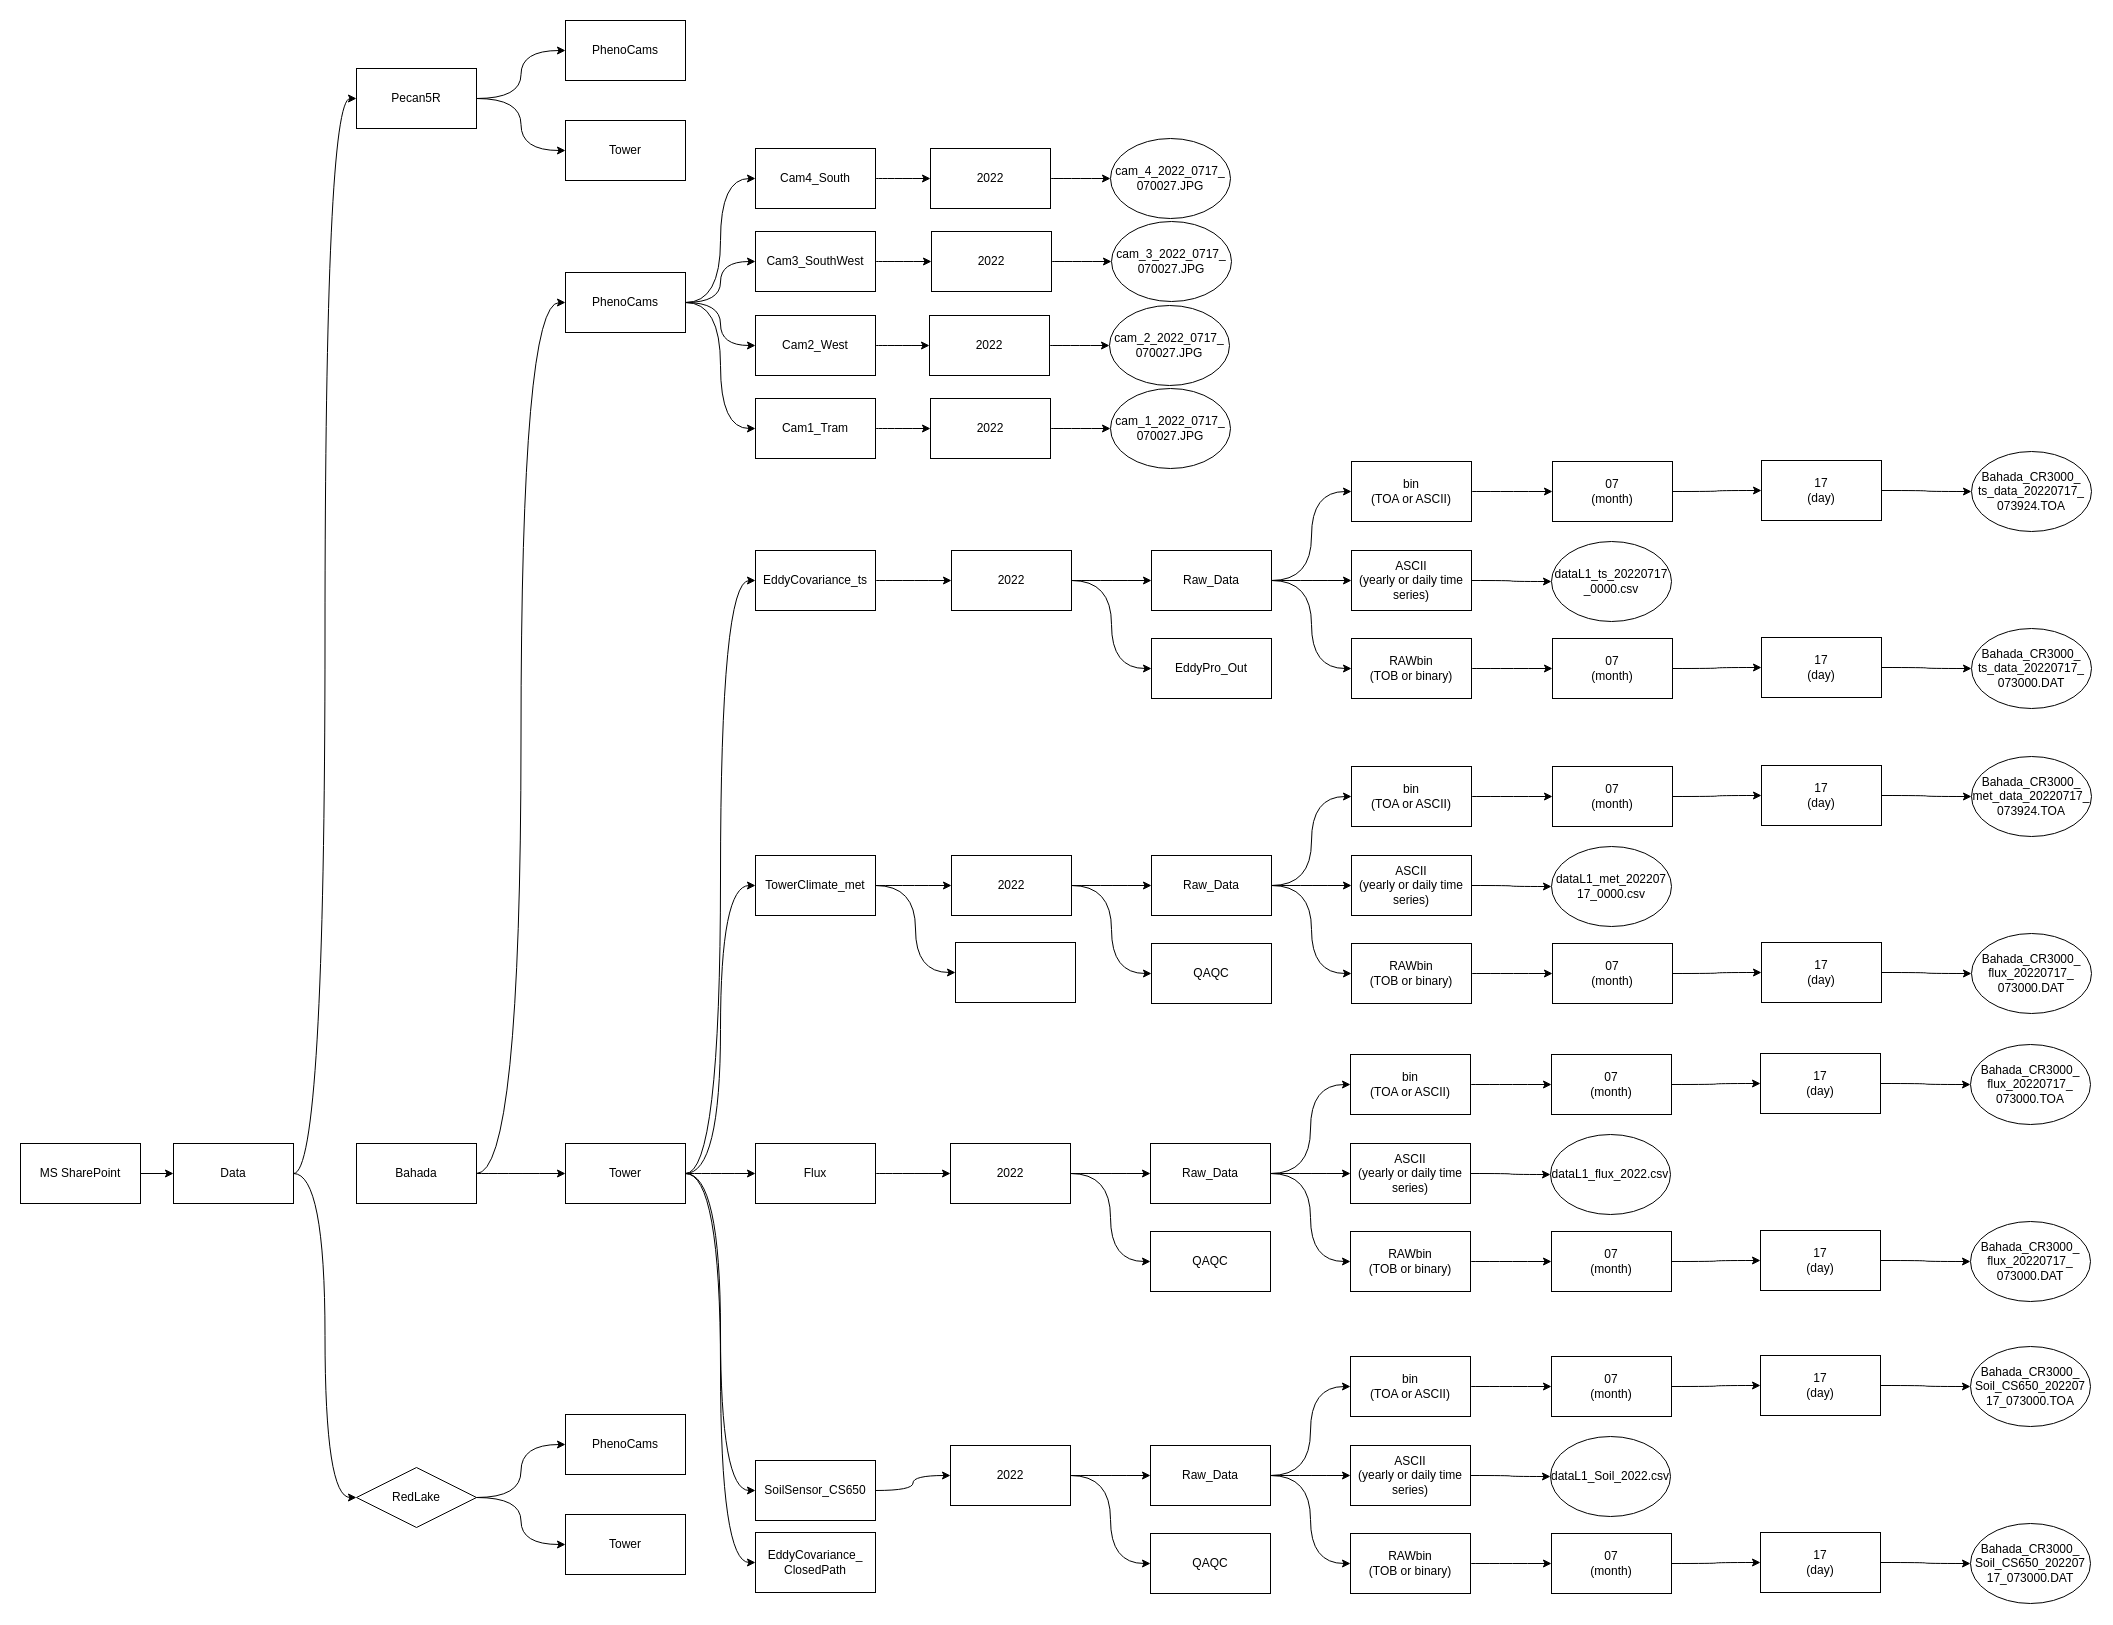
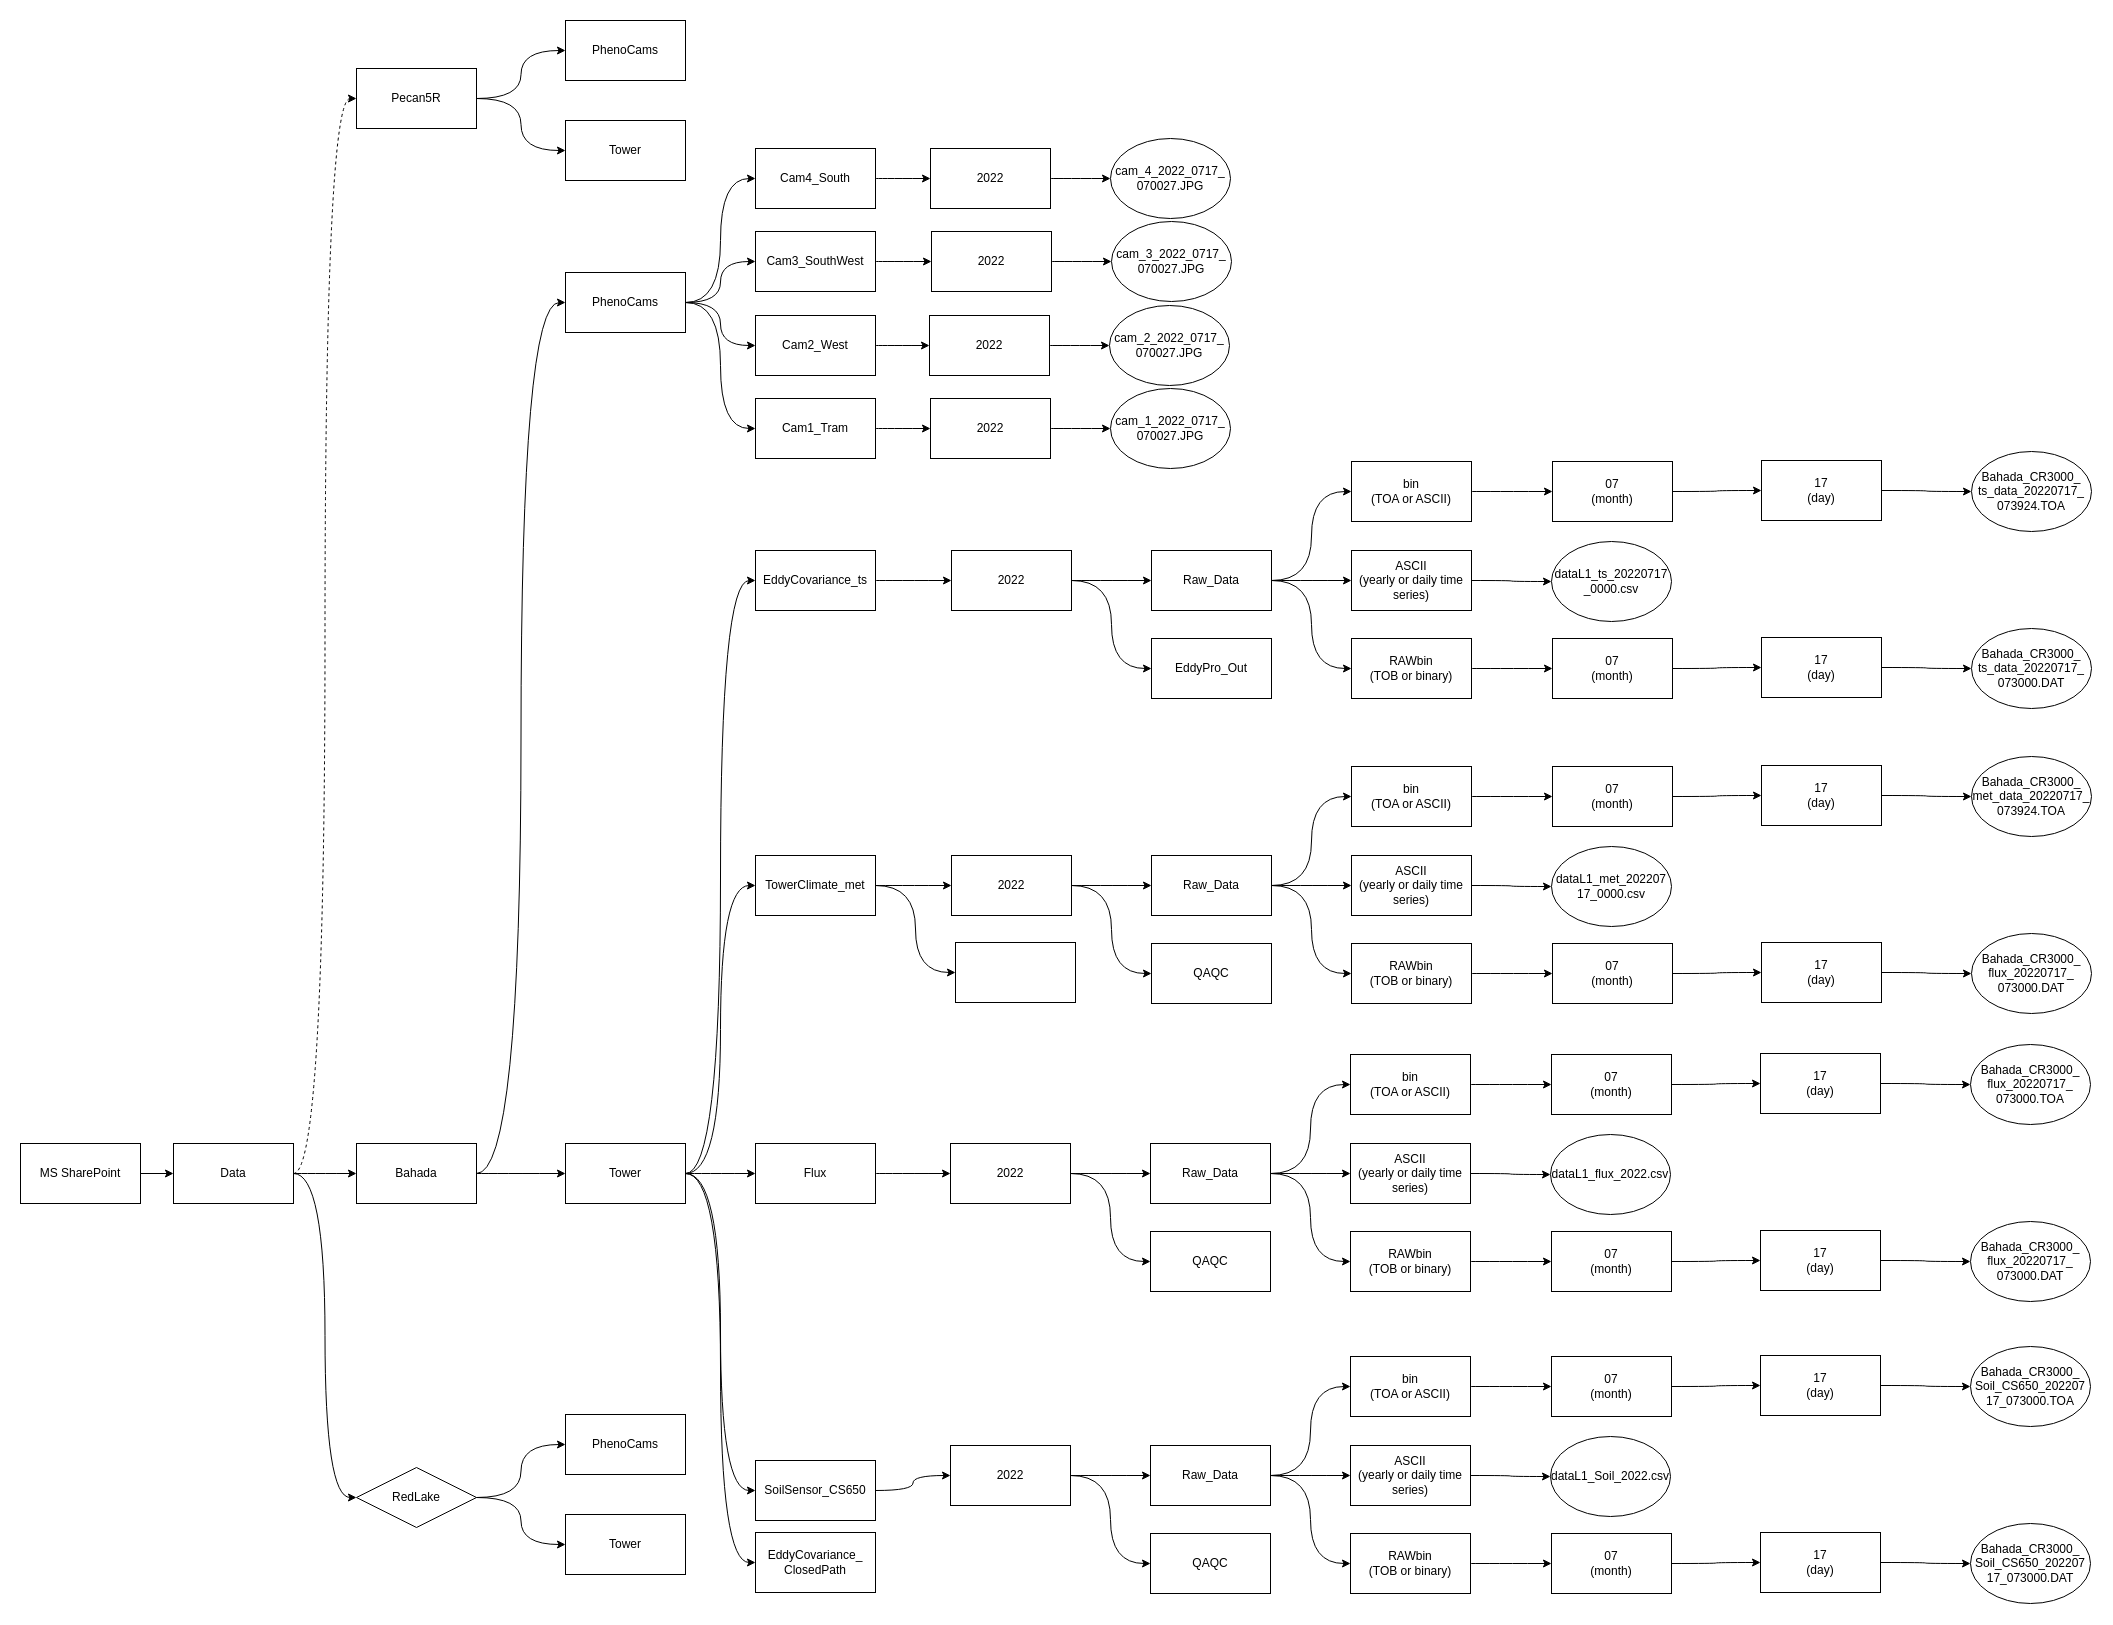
(325, 637) -> (325, 637)
none -> (325, 1174)
